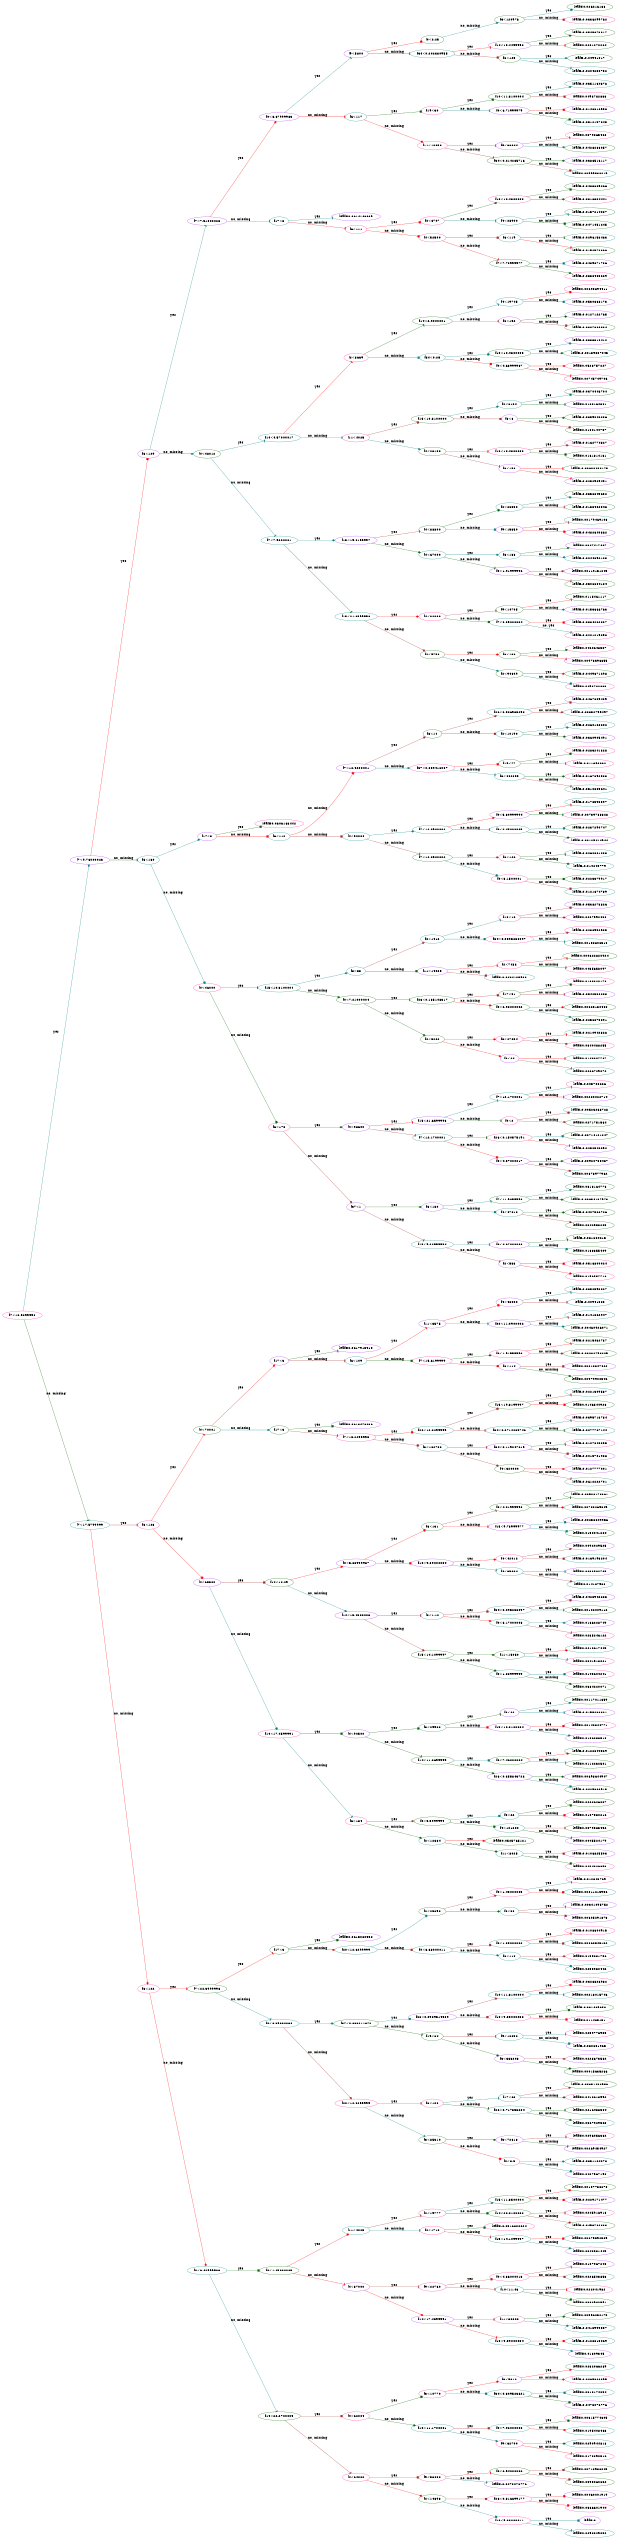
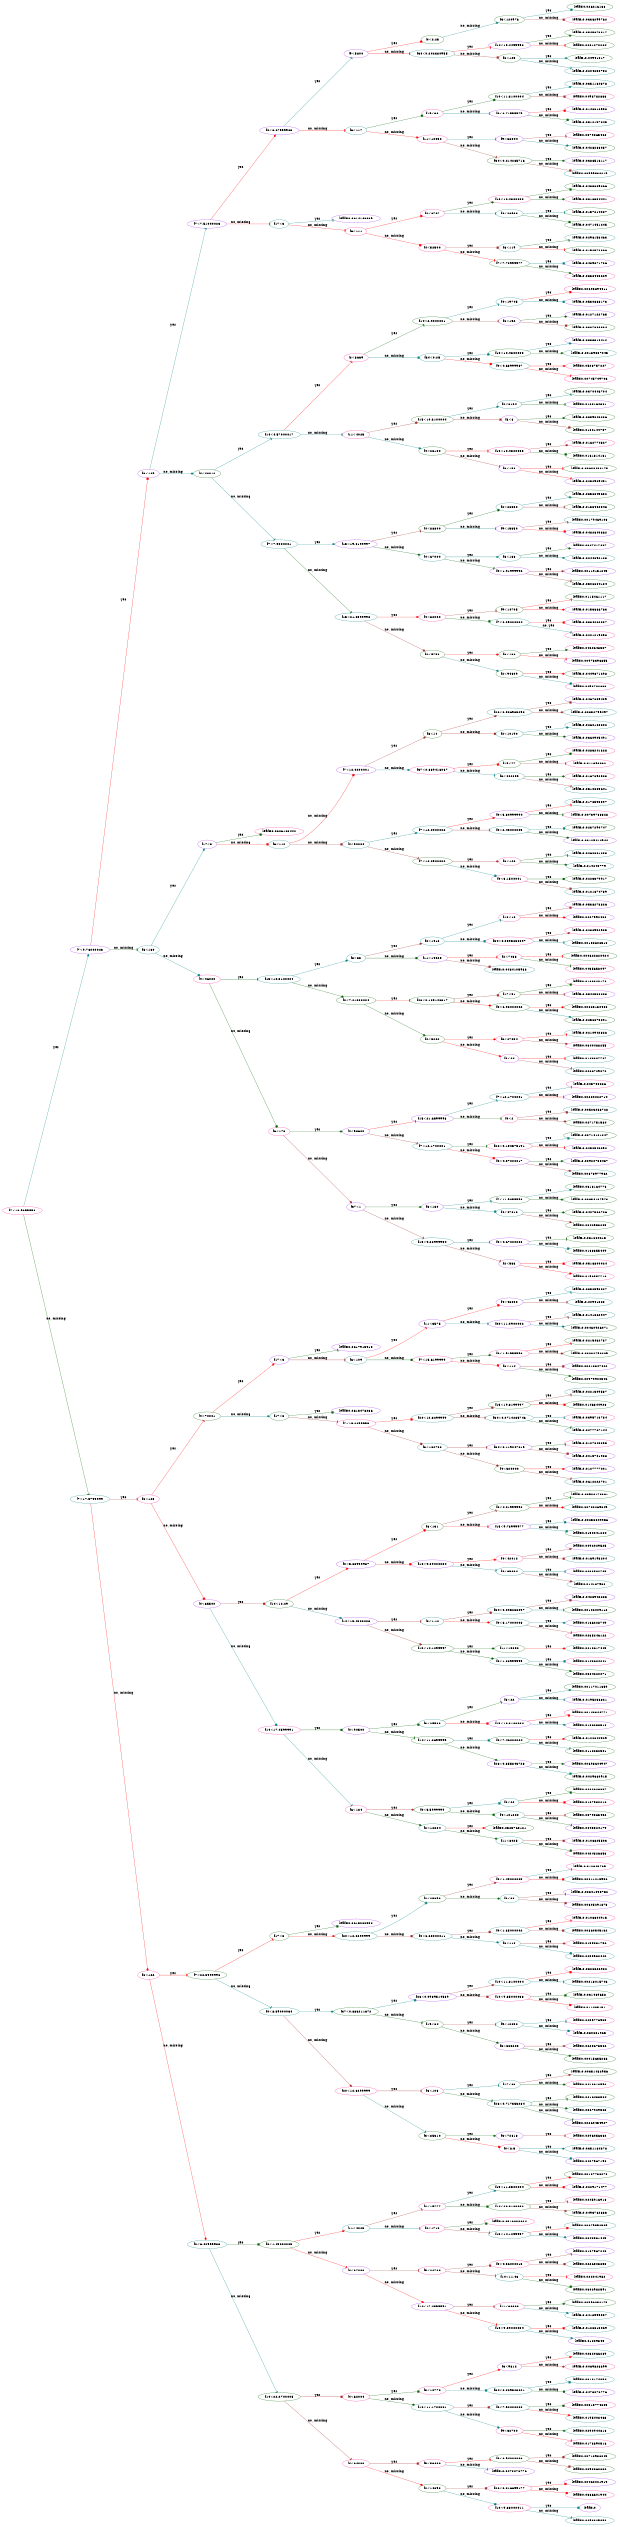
(545, 399) -> (545, 399)
(470, 530) -> (470, 529)
(542, 610) -> (542, 610)
(590, 1661) -> none
(545, 2144) -> (547, 2114)
